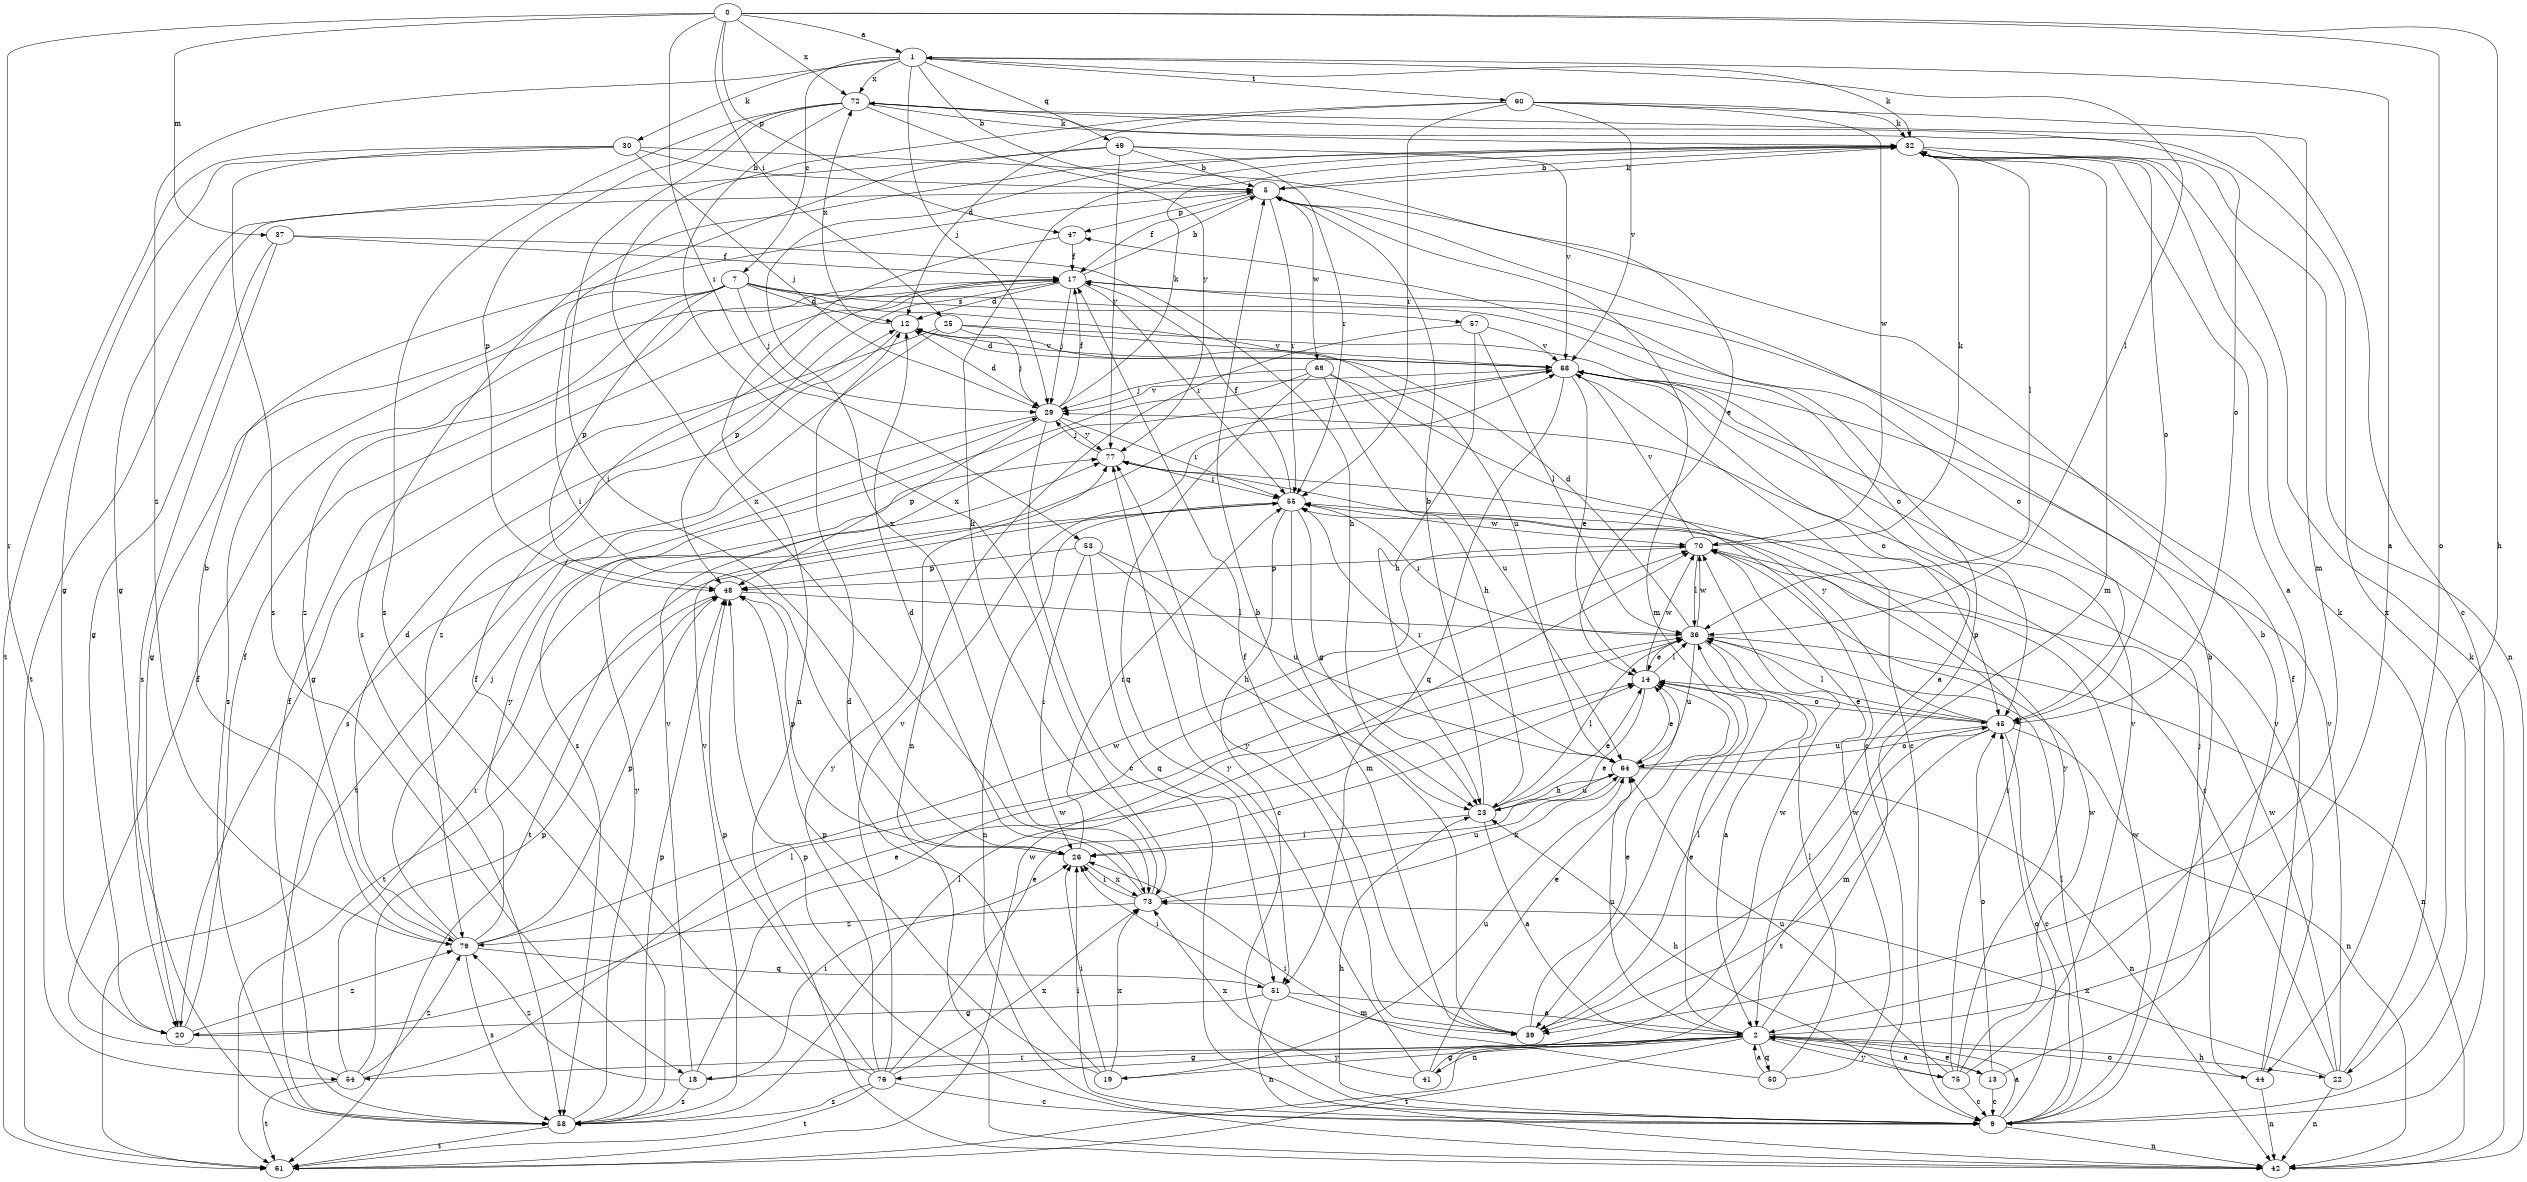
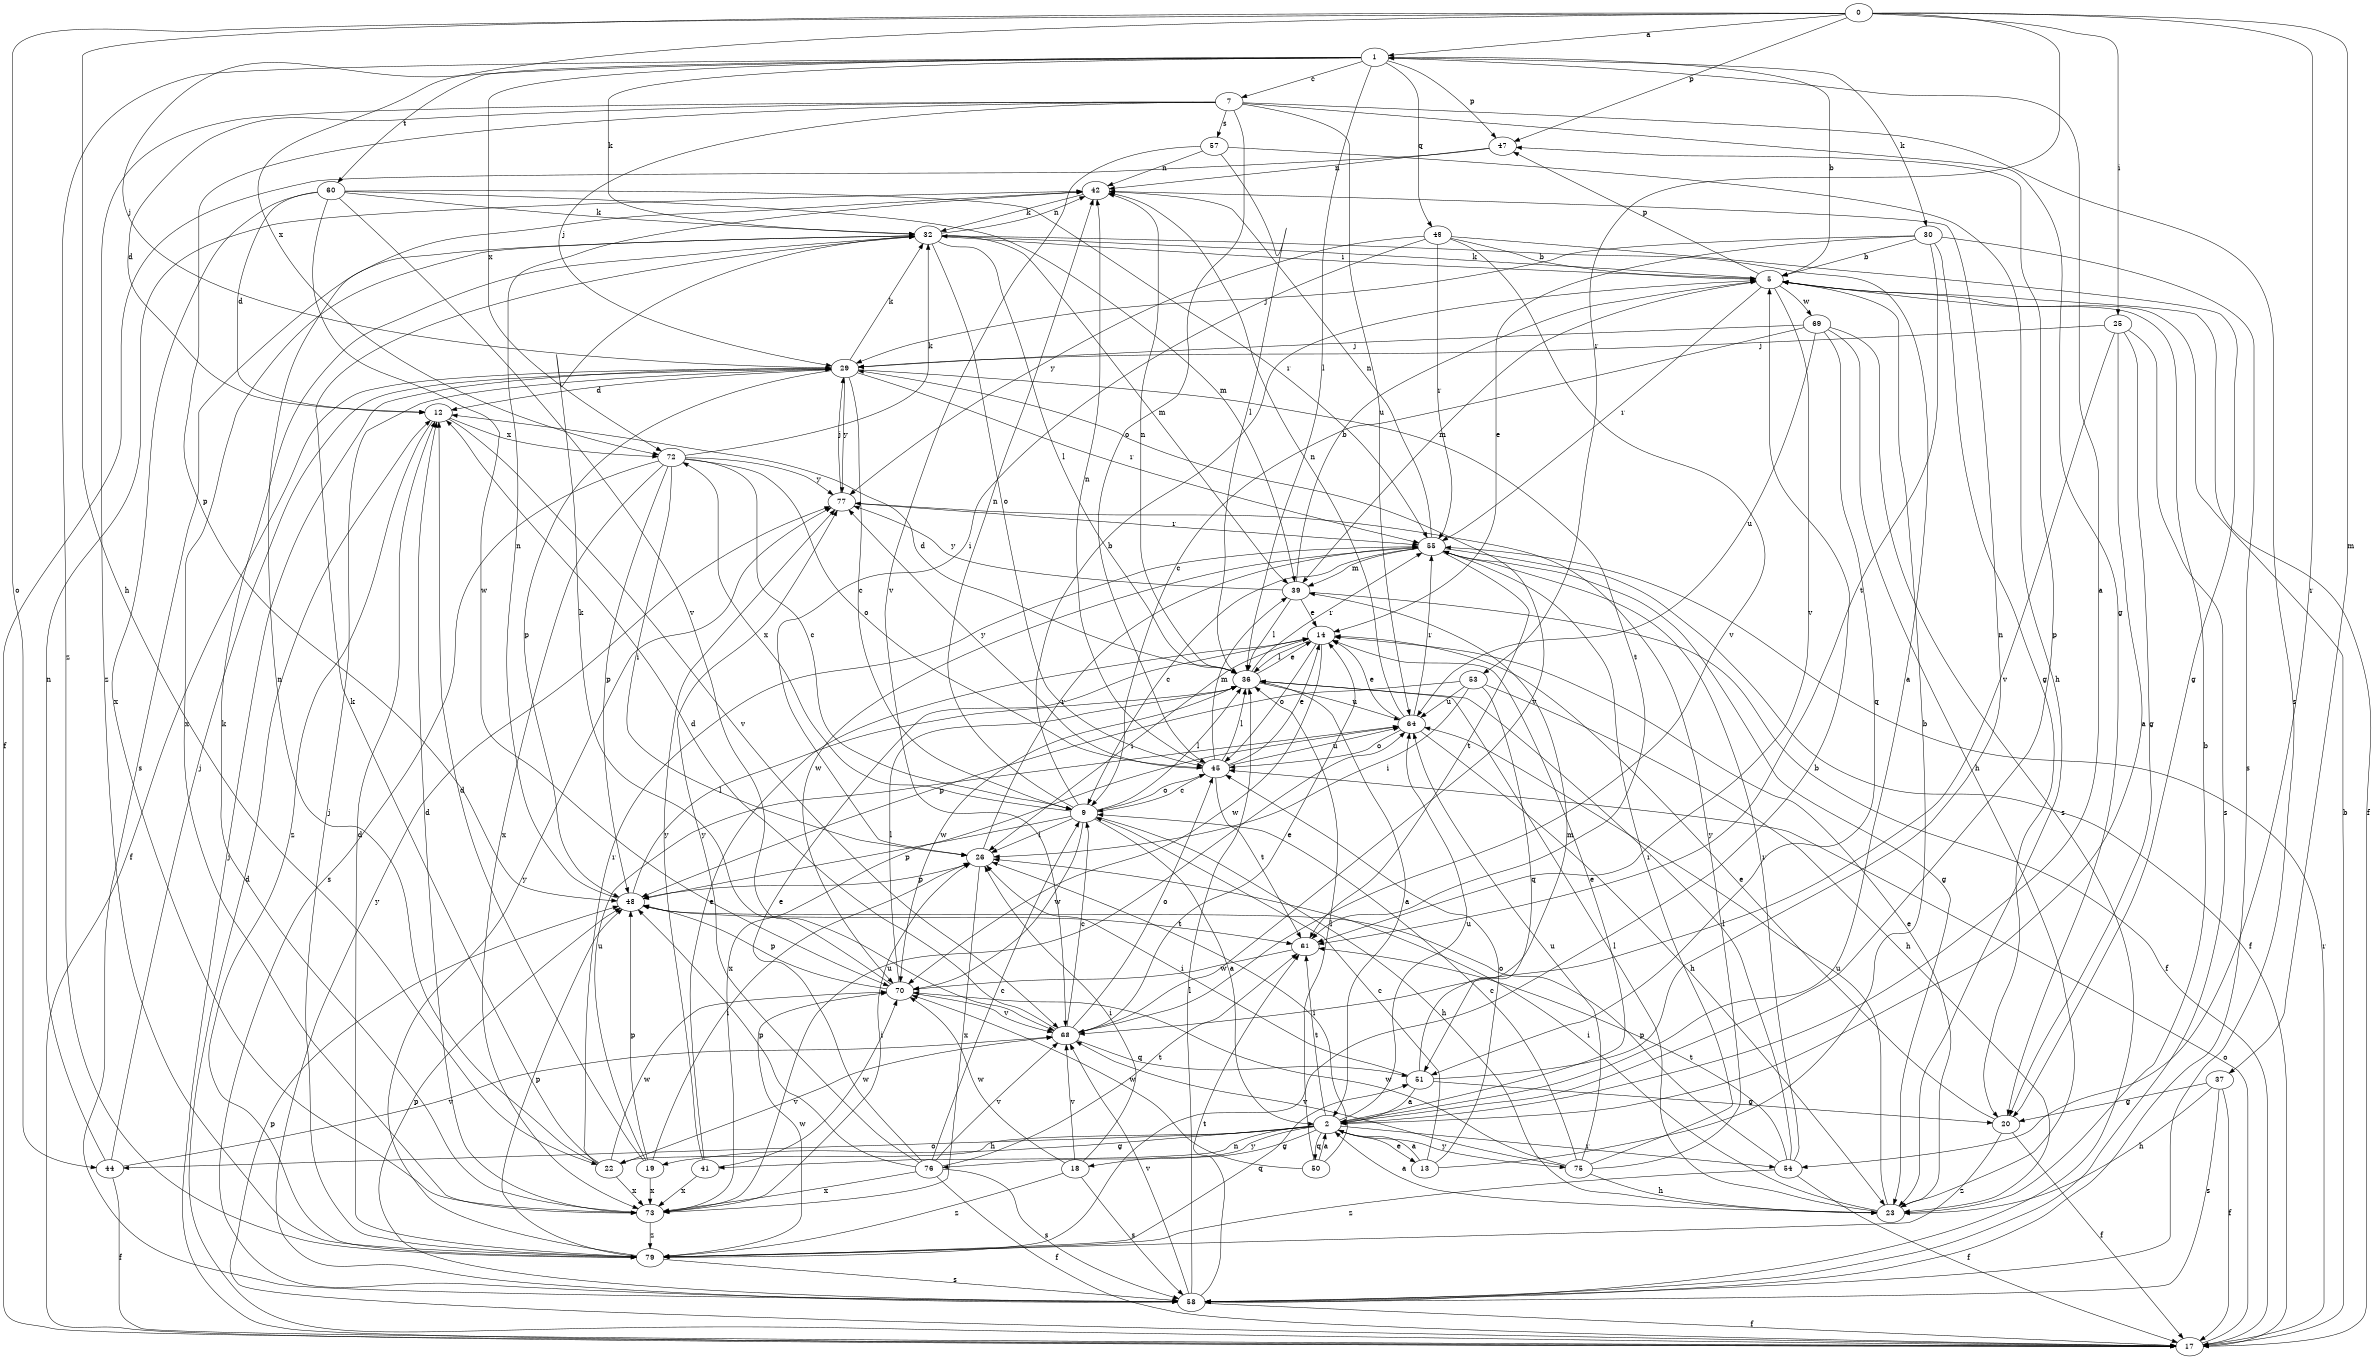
none -> (1445, 89)
(1545, 168) -> (1343, 257)
none -> (508, 325)
(271, 484) -> (2200, 1060)
(31, 680) -> (1811, 613)
(1605, 769) -> (1132, 746)
